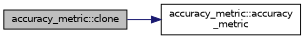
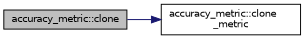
(231, 20) -> (231, 20)
